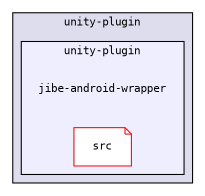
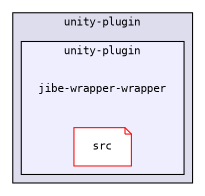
(103, 89) -> (103, 89)
